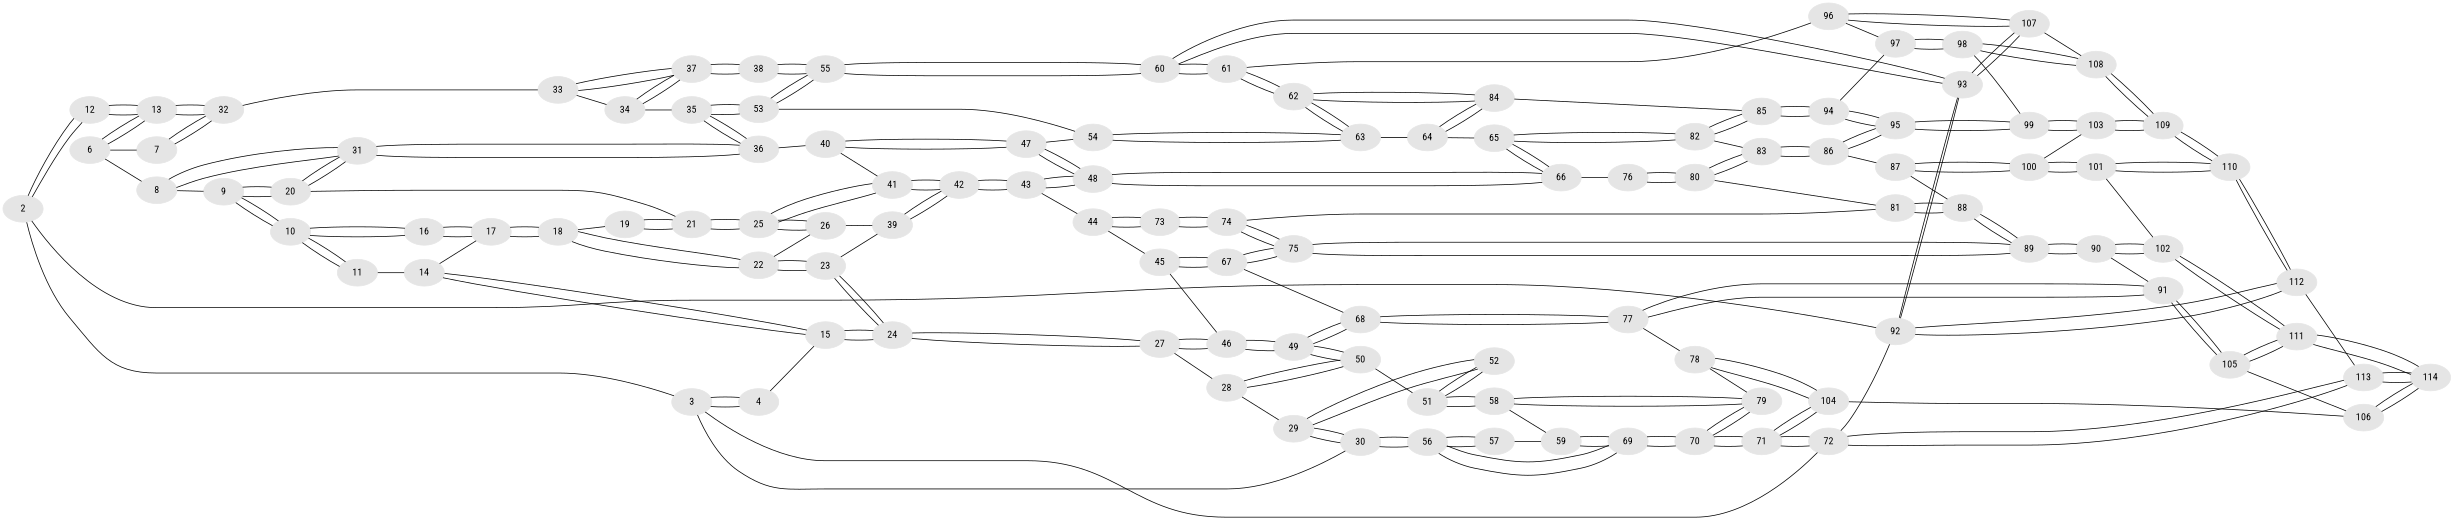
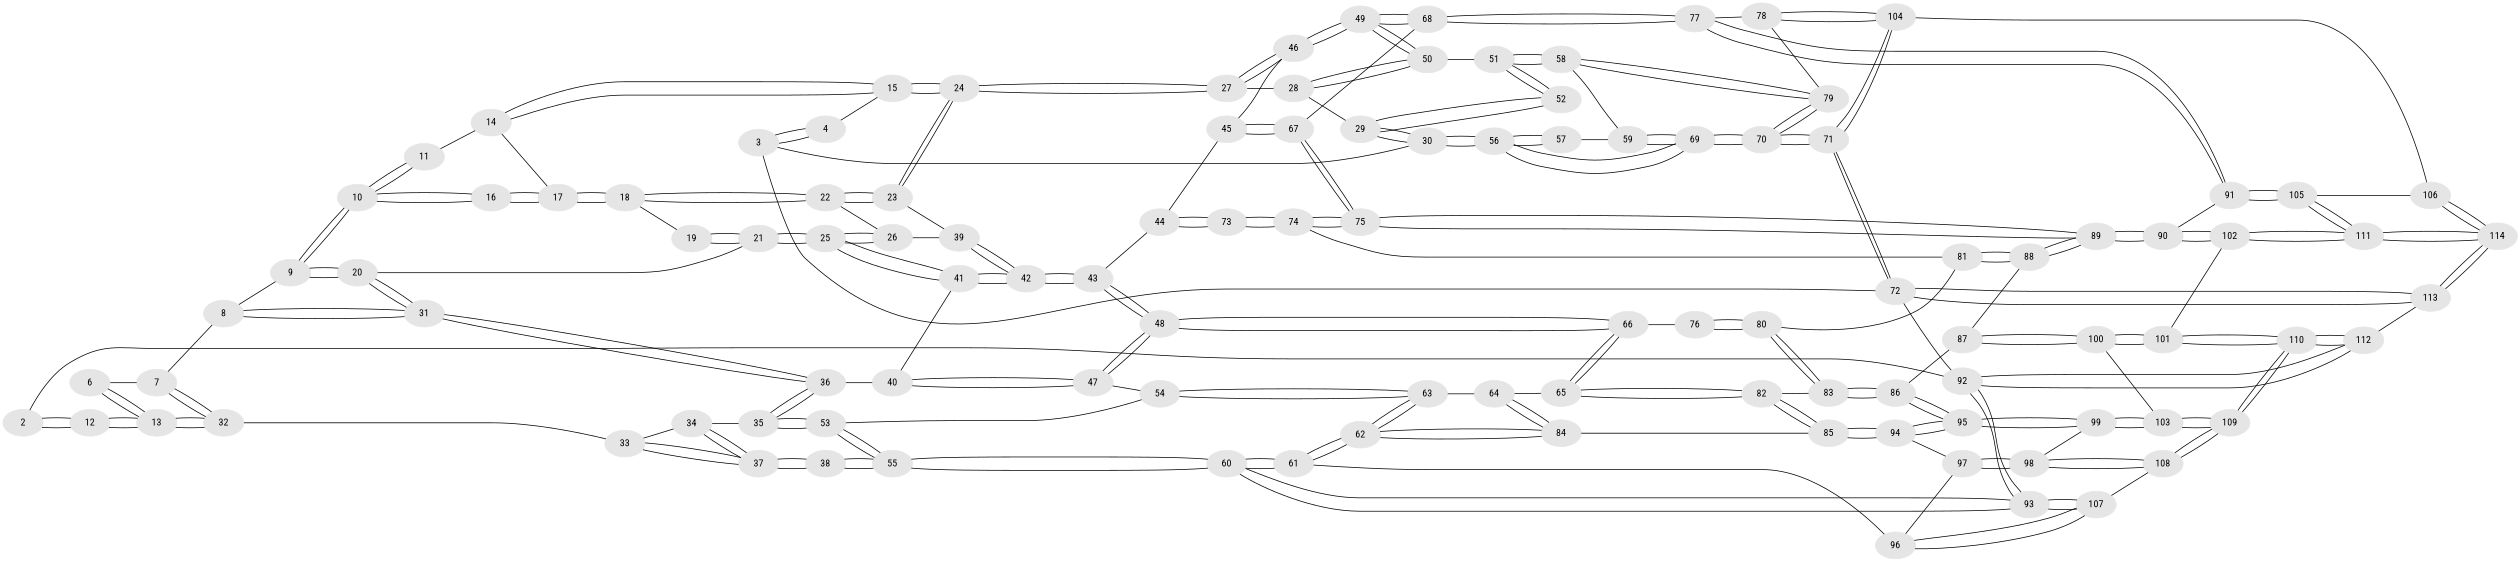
(123, 170) -> (195, 344)
(310, 373) -> none
